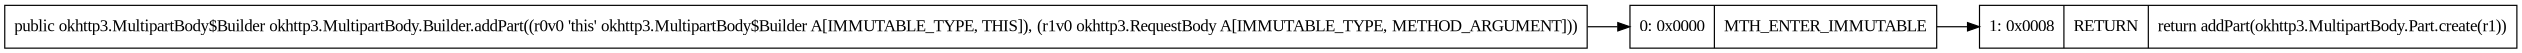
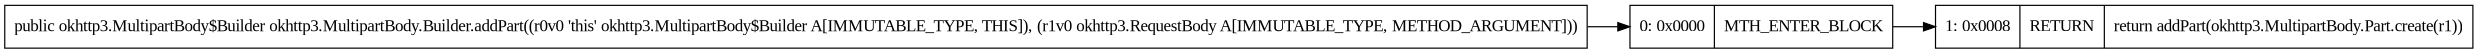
(1826, 26) -> (1804, 26)
